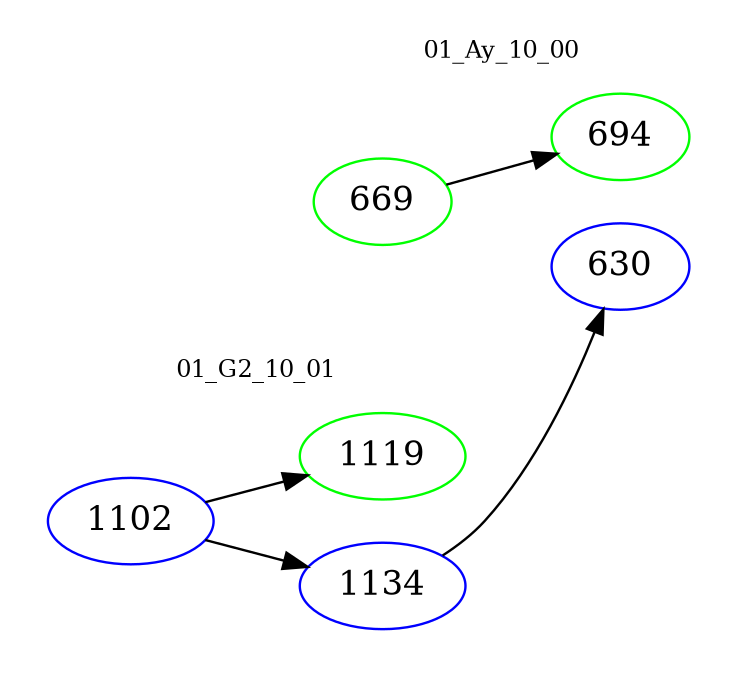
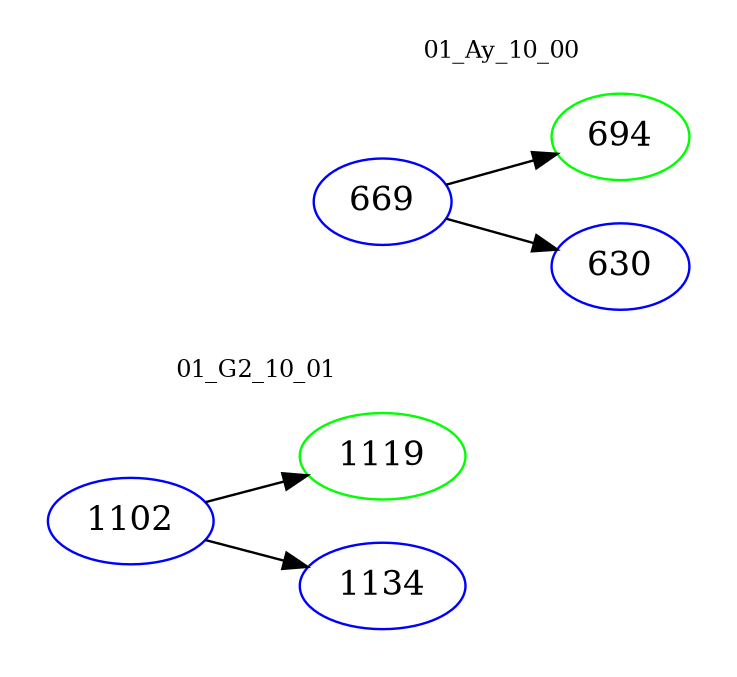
(383, 202) -> (383, 202)
(534, 455) -> (490, 231)
